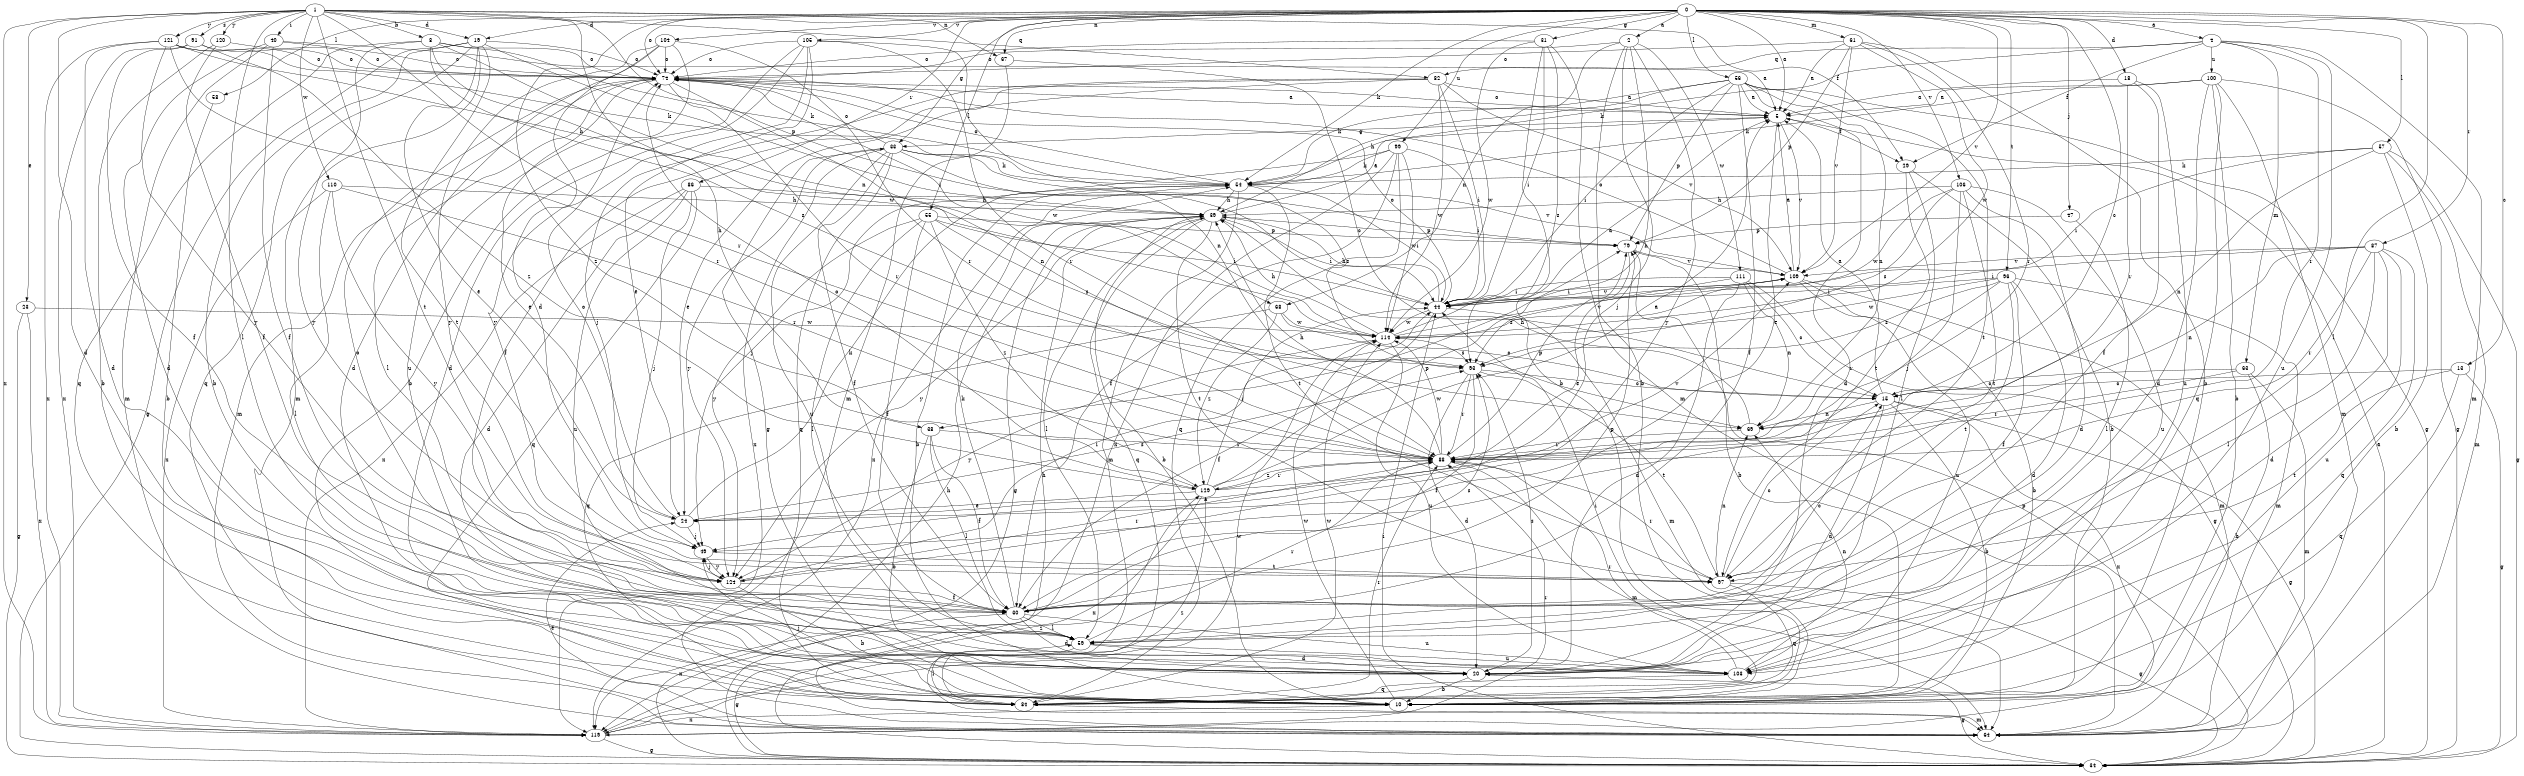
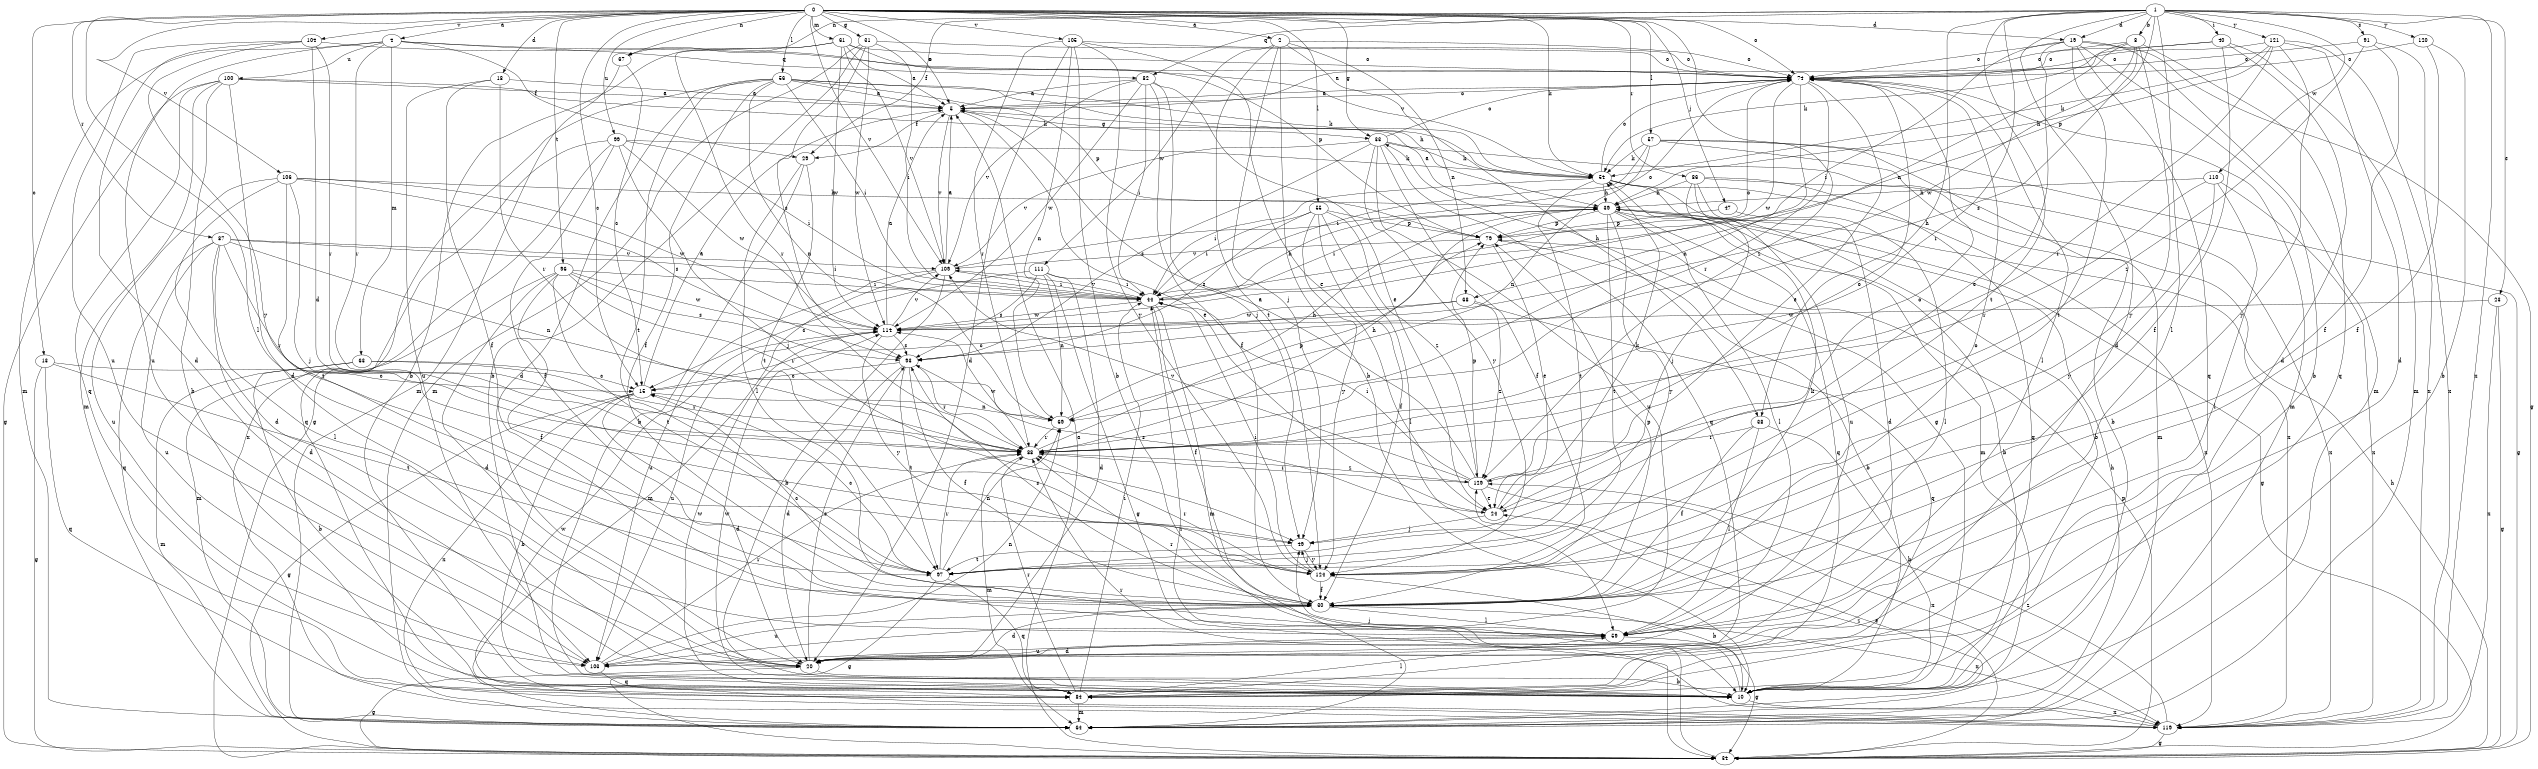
(215, 98) -> none
(1602, 117) -> (1403, 109)
(1289, 292) -> none
(1667, 323) -> (1269, 315)
